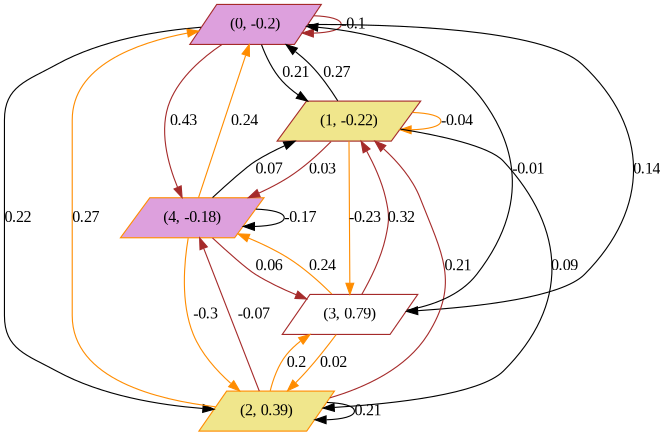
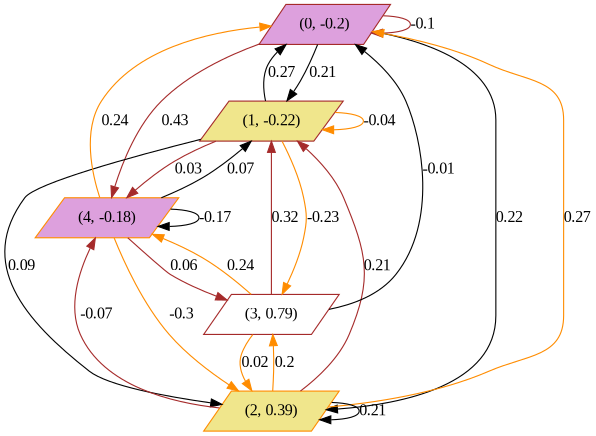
(621, 117) -> none
